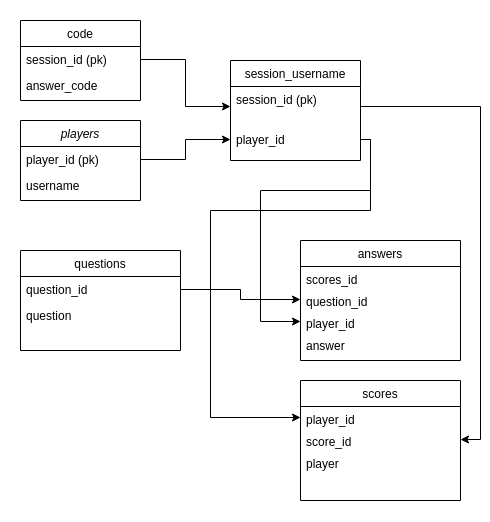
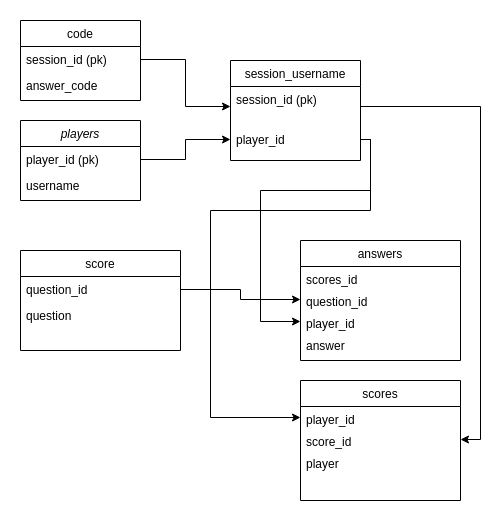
(100, 264) -> (100, 264)
